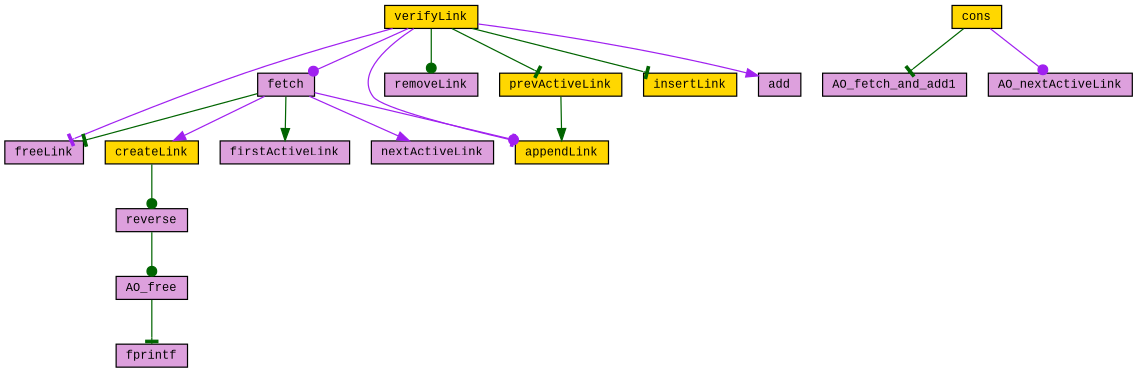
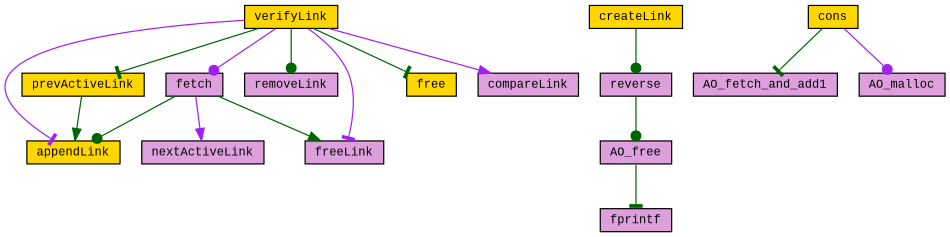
(690, 85) -> (432, 85)
(780, 85) -> (528, 85)
(1060, 85) -> (902, 85)
(373, 106) -> (138, 116)
(173, 116) -> (264, 116)
(224, 116) -> none
(285, 152) -> none
